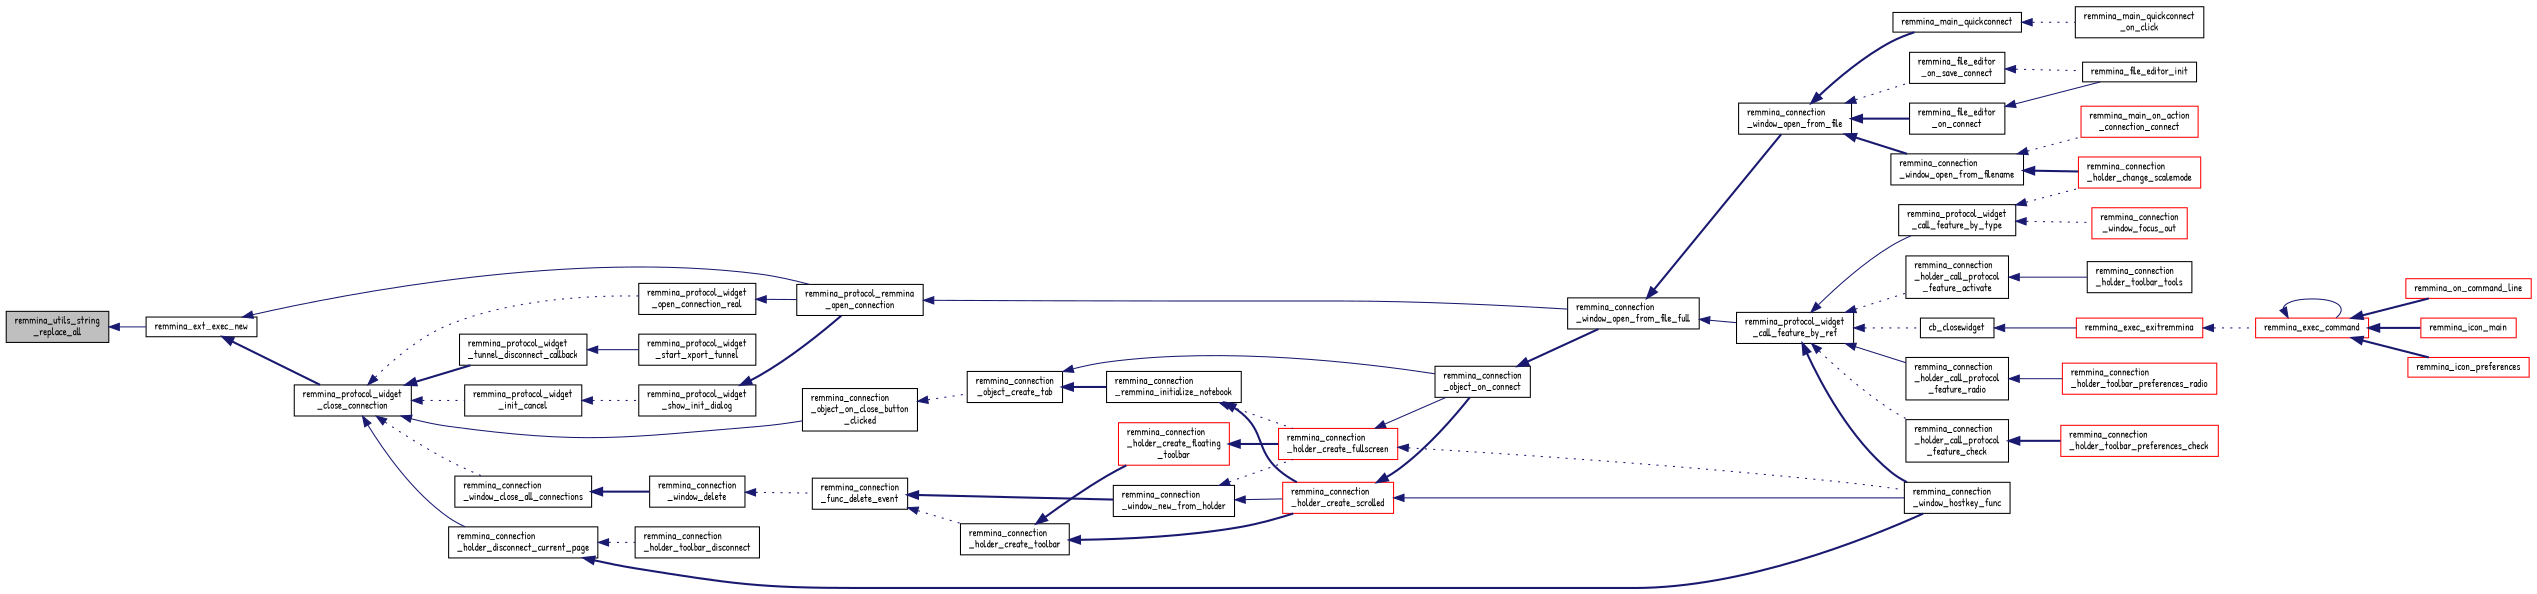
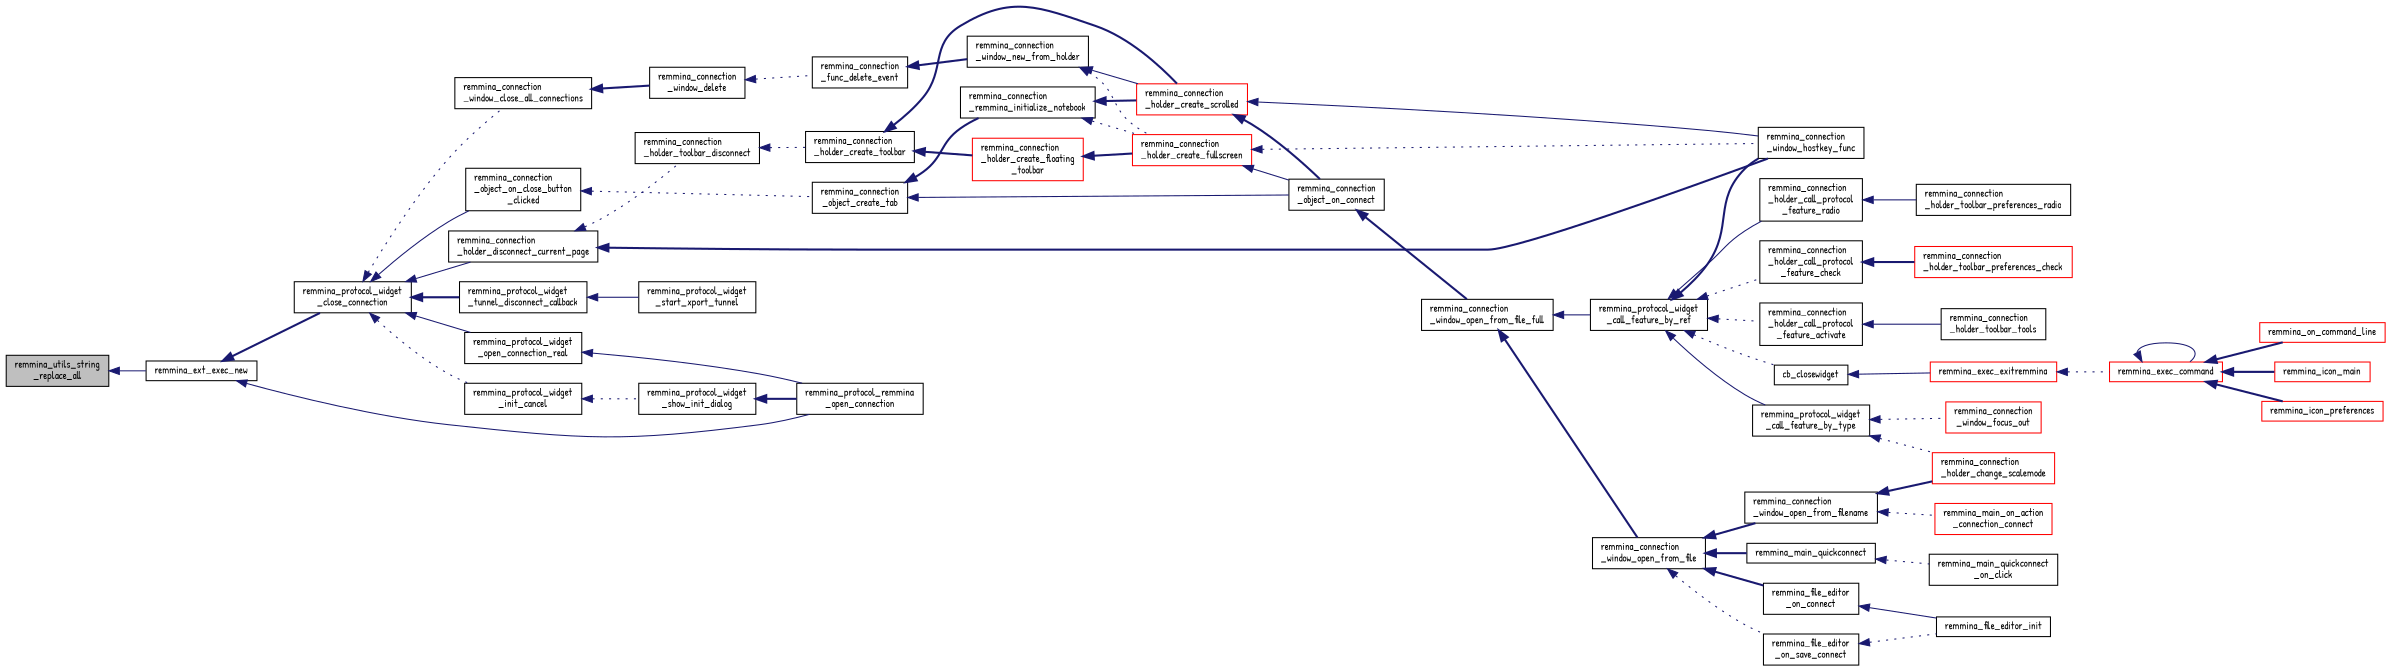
(1251, 301) -> none
(498, 309) -> (443, 324)
(2140, 379) -> (1993, 200)
(940, 517) -> (788, 147)
